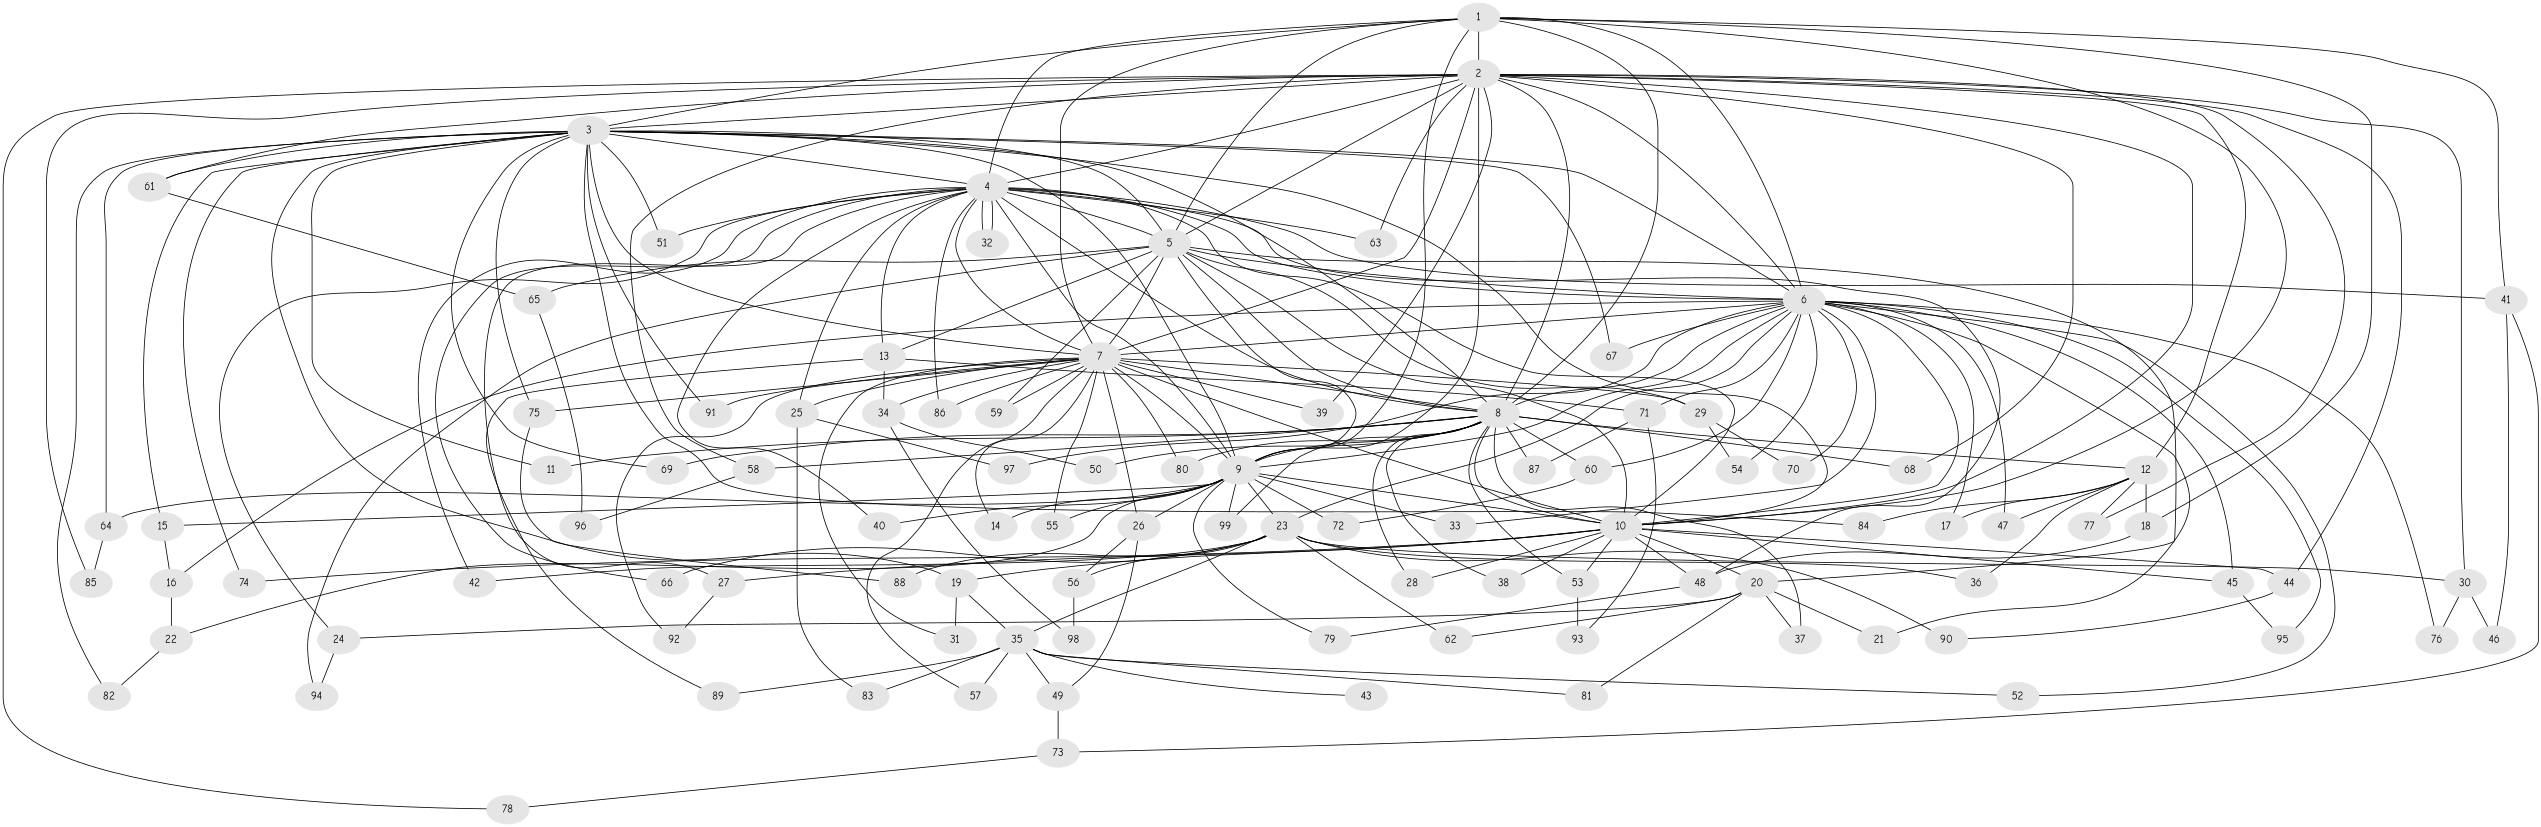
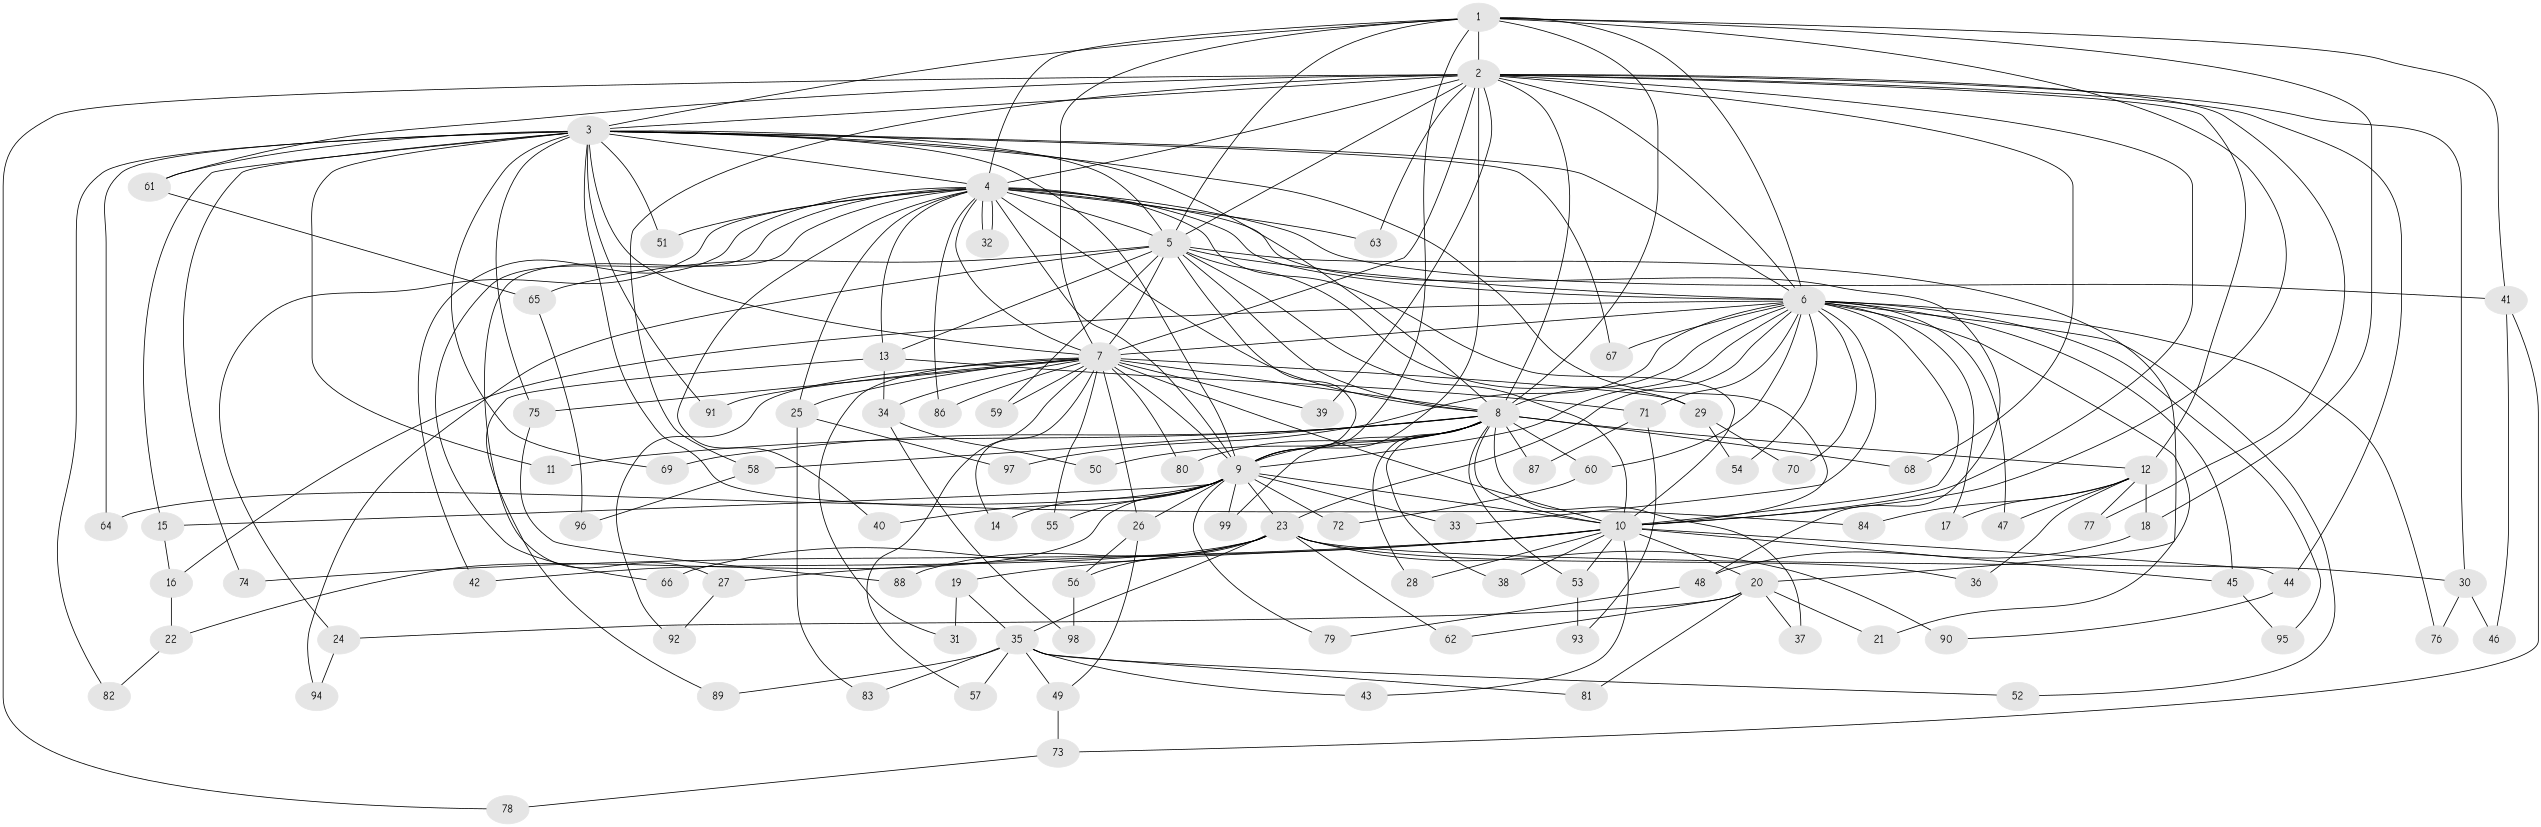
(366, 469) -> none
(1661, 555) -> (1566, 674)
(91, 583) -> none
